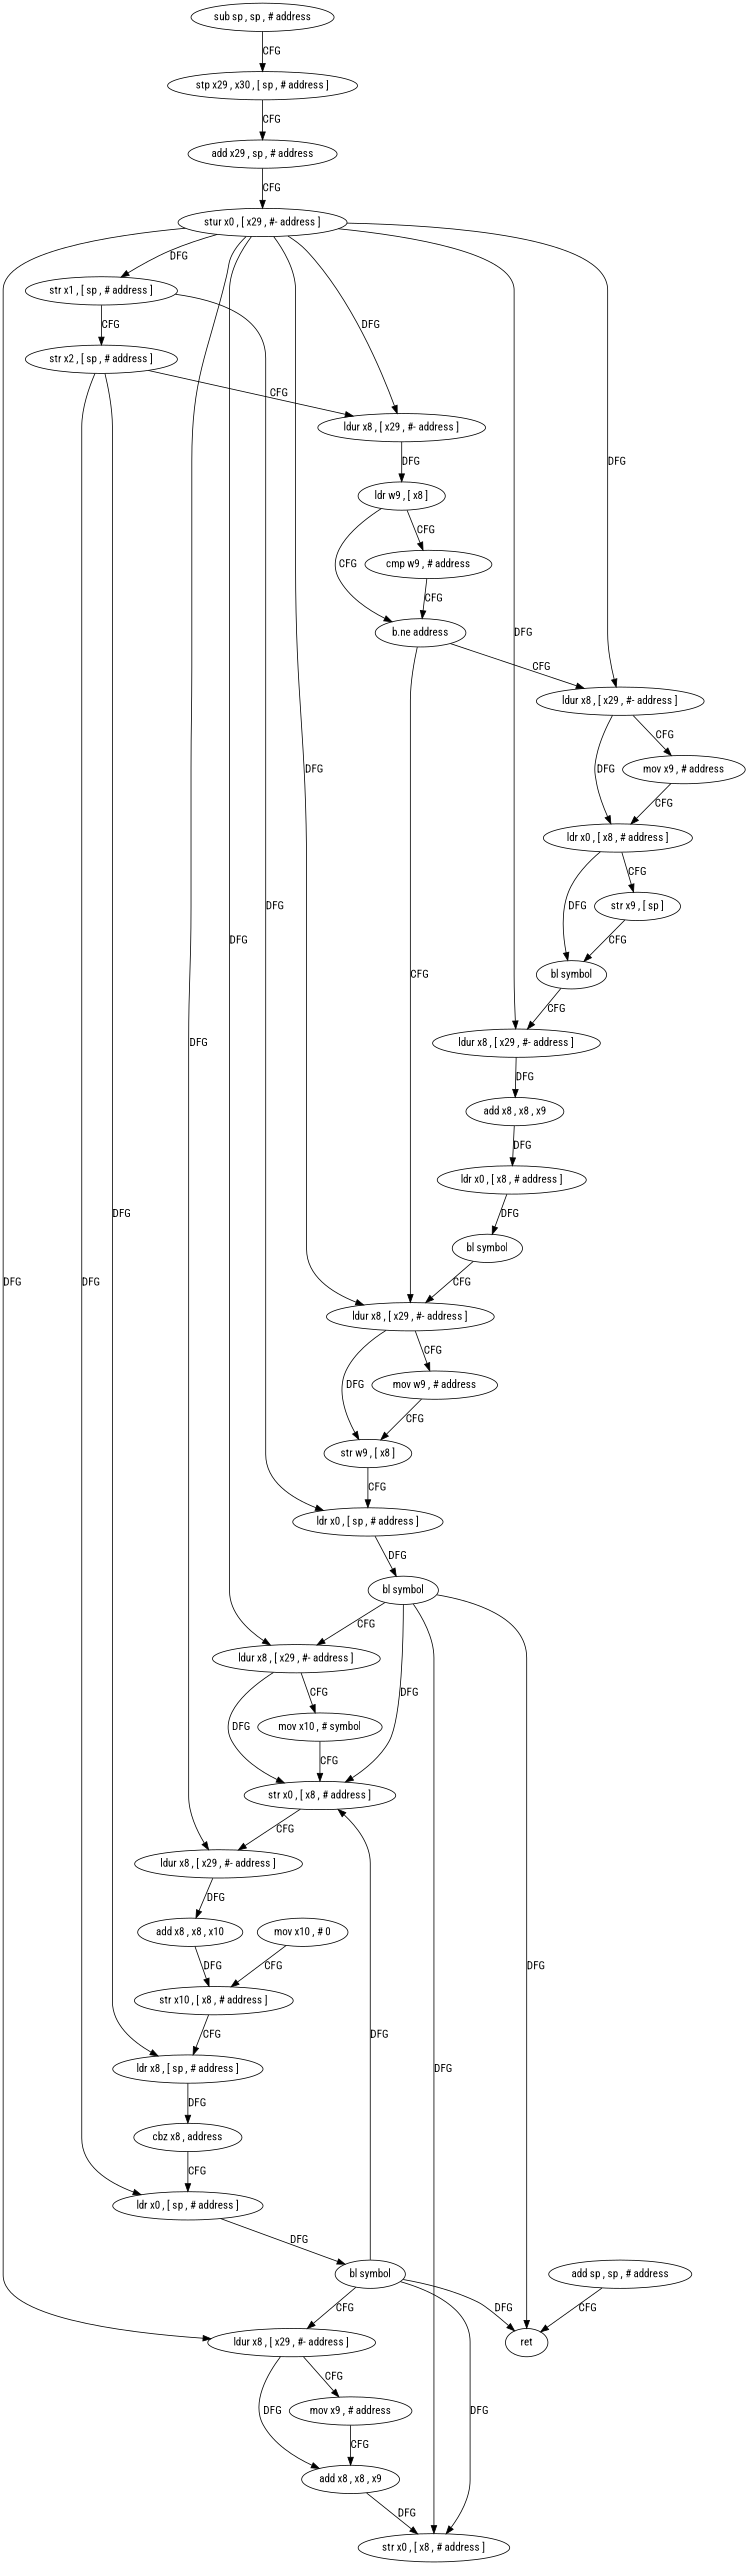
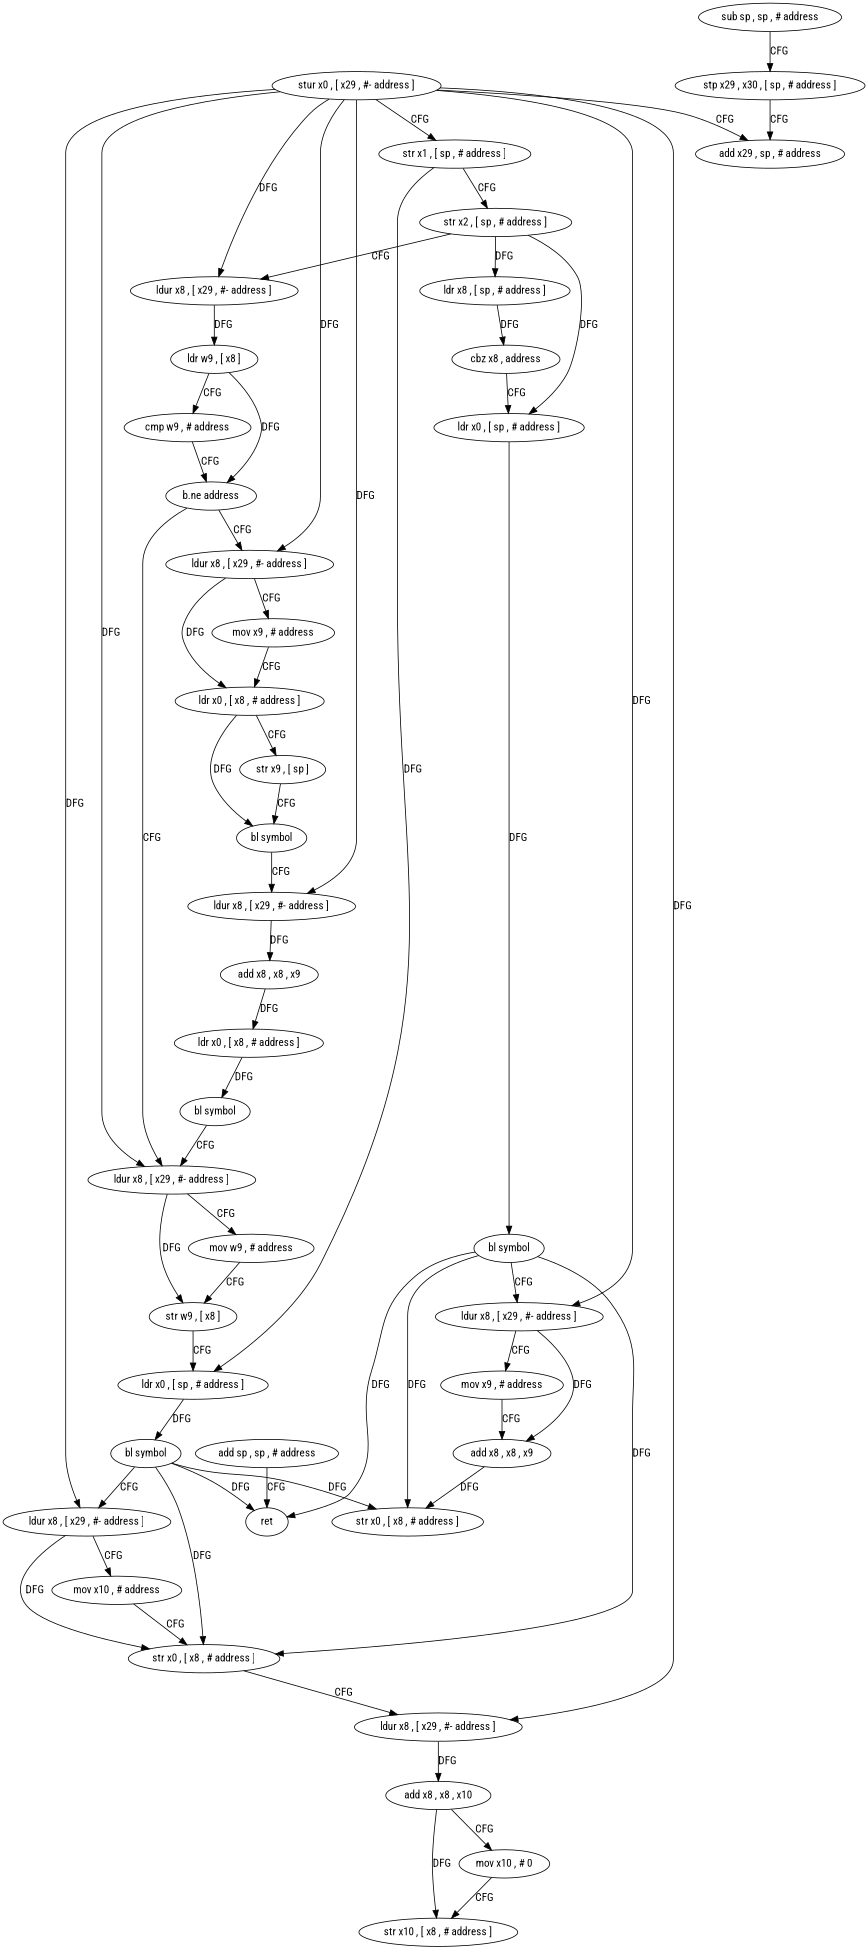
(263, 184) -> (607, 102)
(179, 257) -> (420, 120)
(348, 564) -> (271, 428)
(320, 1727) -> (117, 1590)
none -> (469, 1827)
(202, 2031) -> none
